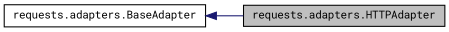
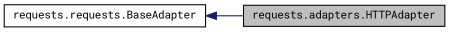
(105, 16) -> (105, 16)
